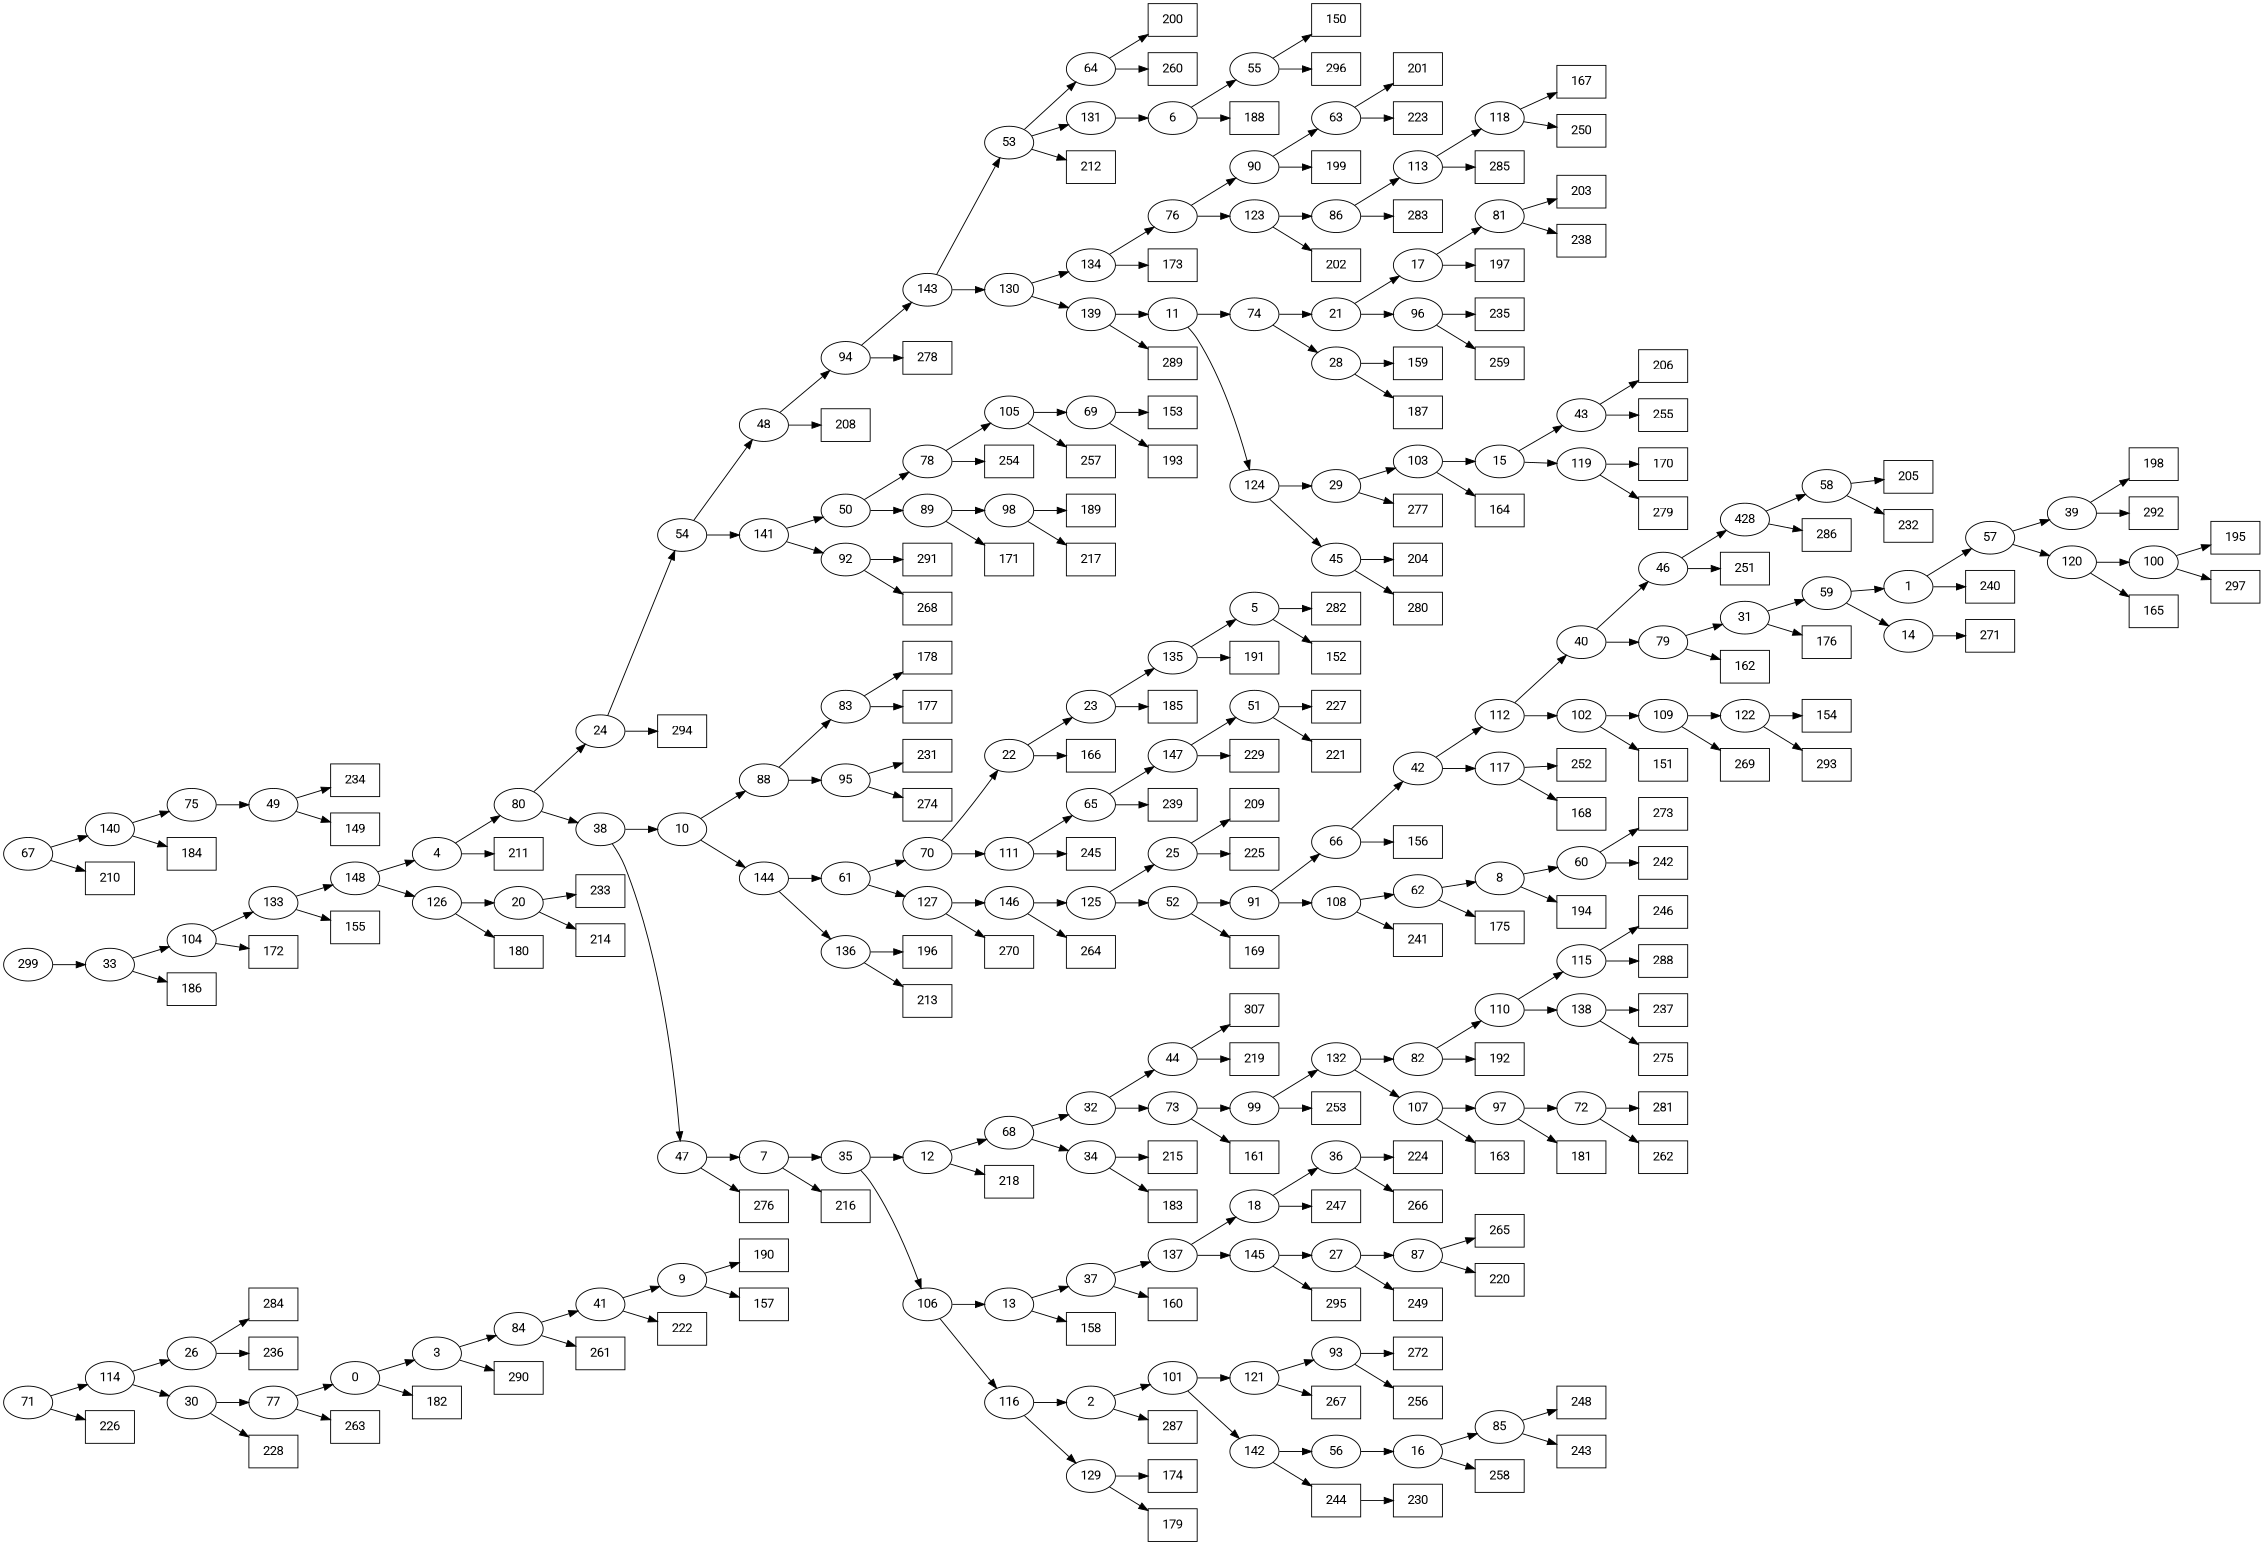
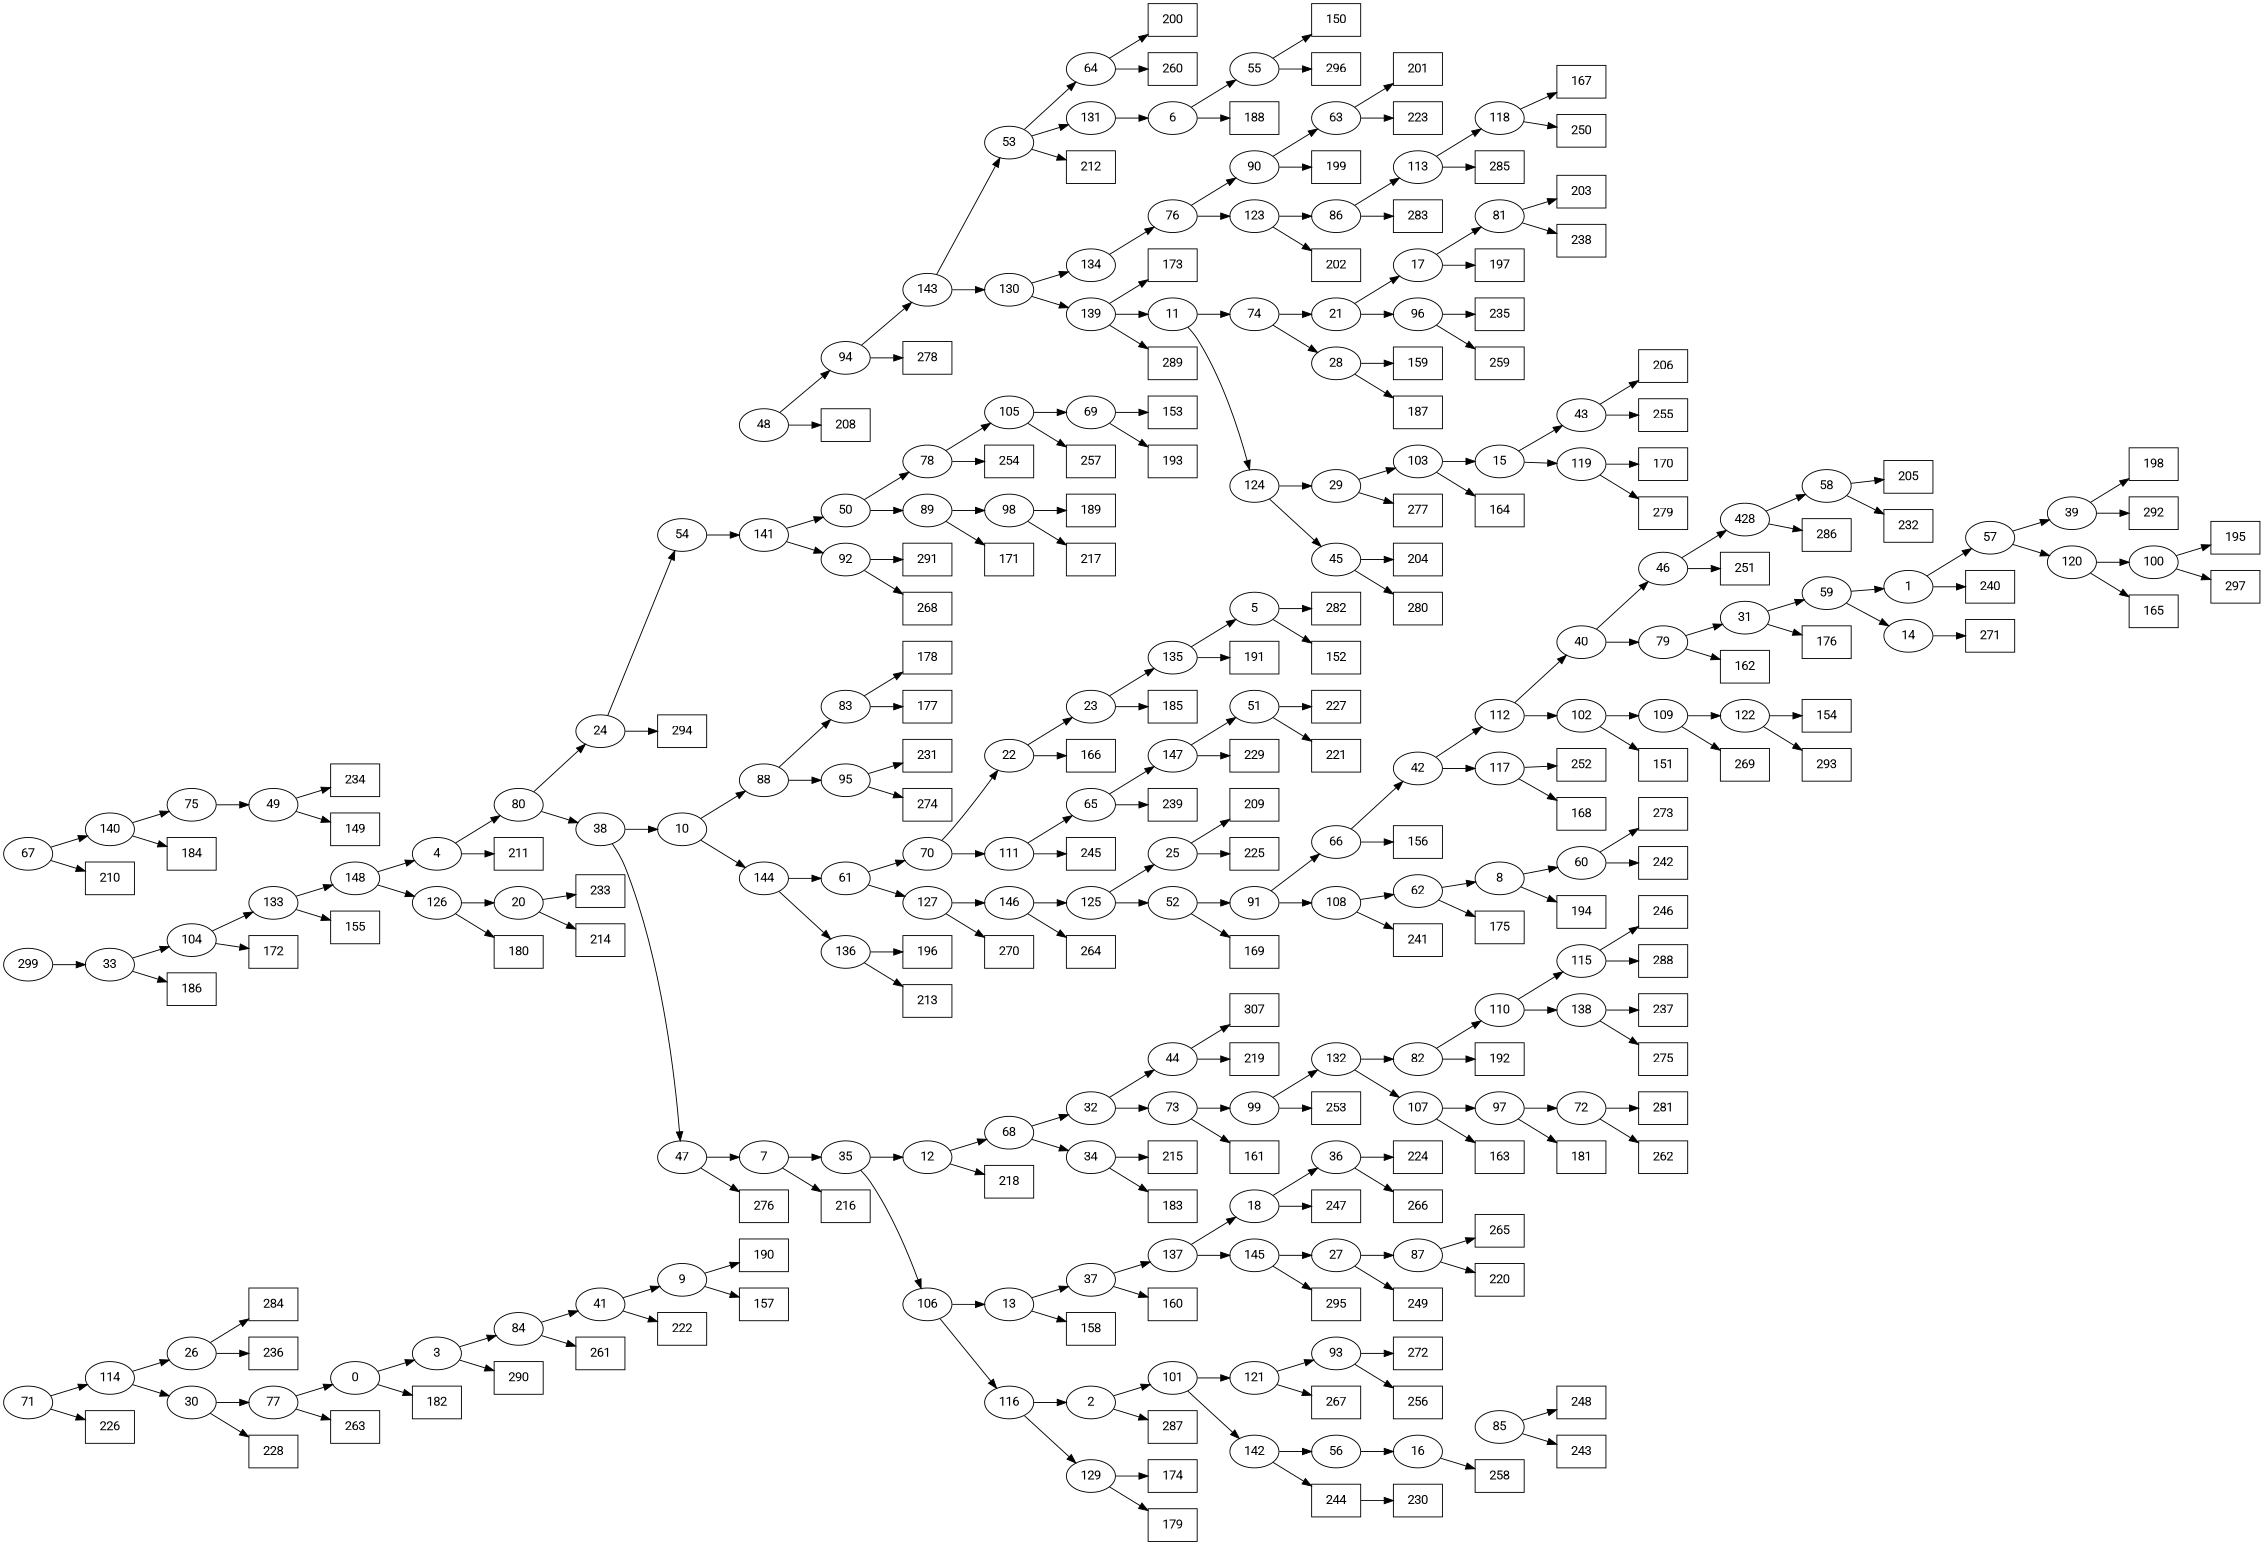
(1127, 265) -> (1125, 294)
(720, 484) -> none
(1454, 1441) -> none
